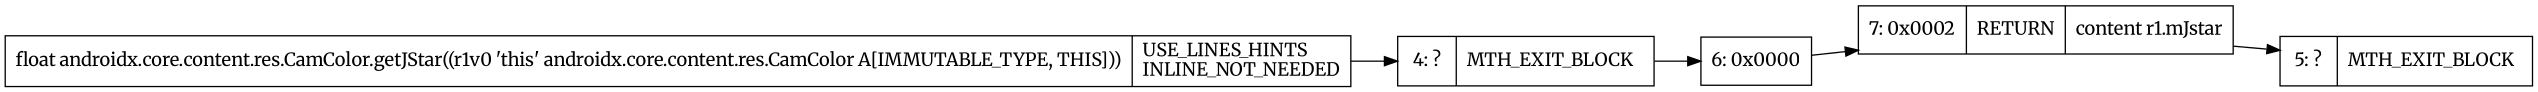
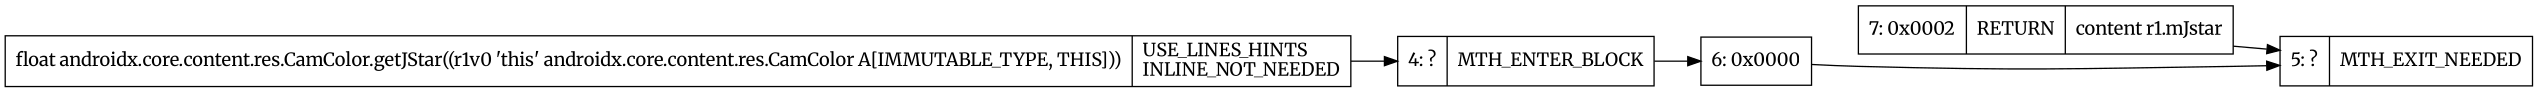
(1829, 53) -> (2039, 69)
(1550, 61) -> (1551, 61)
(2431, 61) -> (2431, 61)
